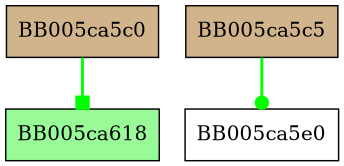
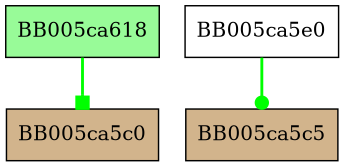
(82, 76) -> (82, 76)
(262, 77) -> (262, 77)
